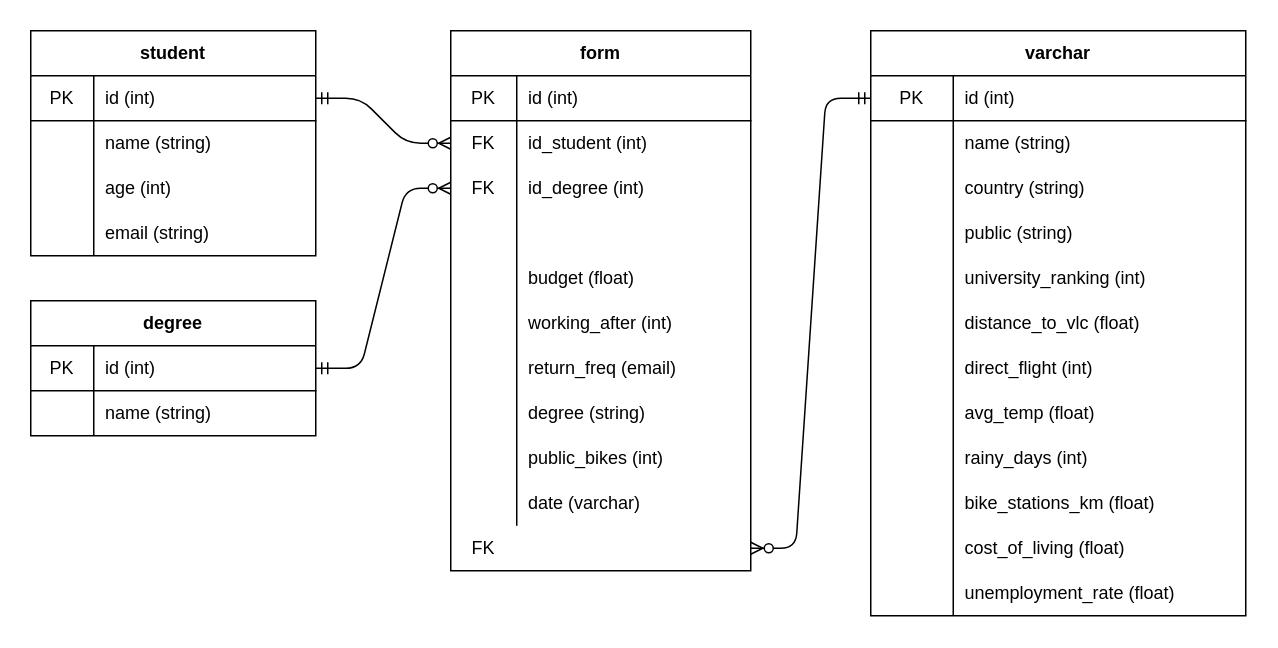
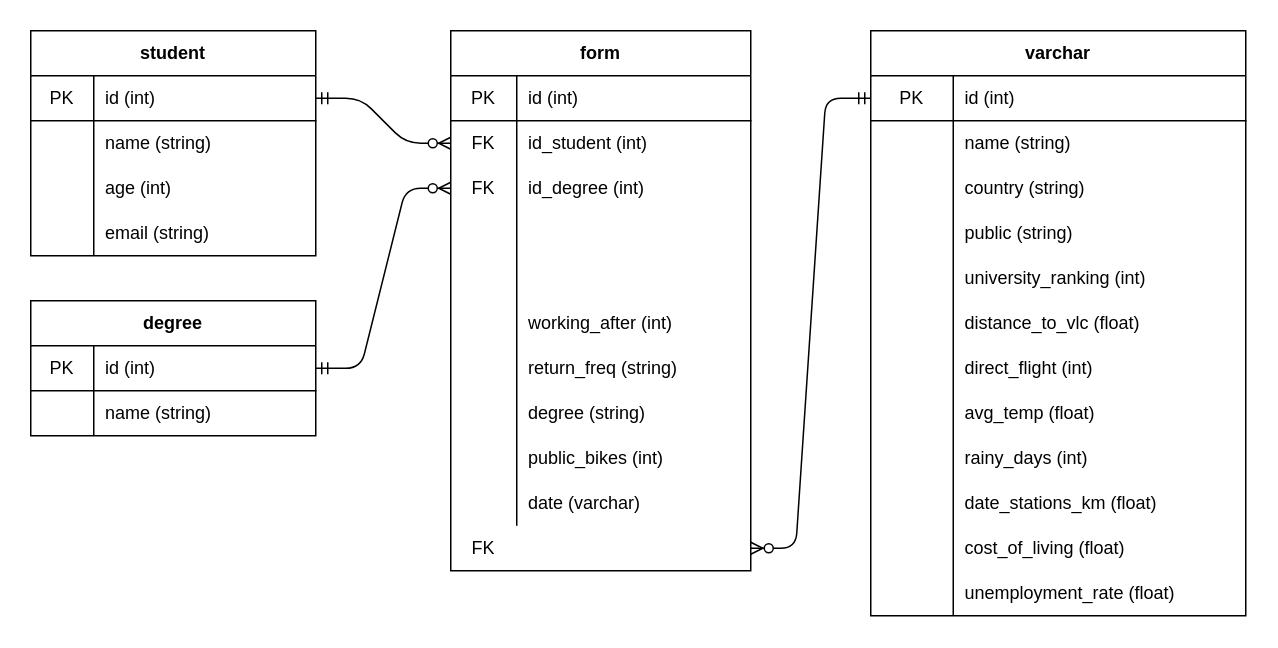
(634, 278) -> none
(617, 368) -> (625, 368)
(1077, 503) -> (1079, 503)
